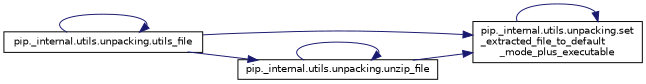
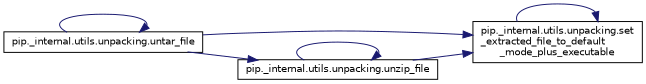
(103, 42) -> (103, 42)
